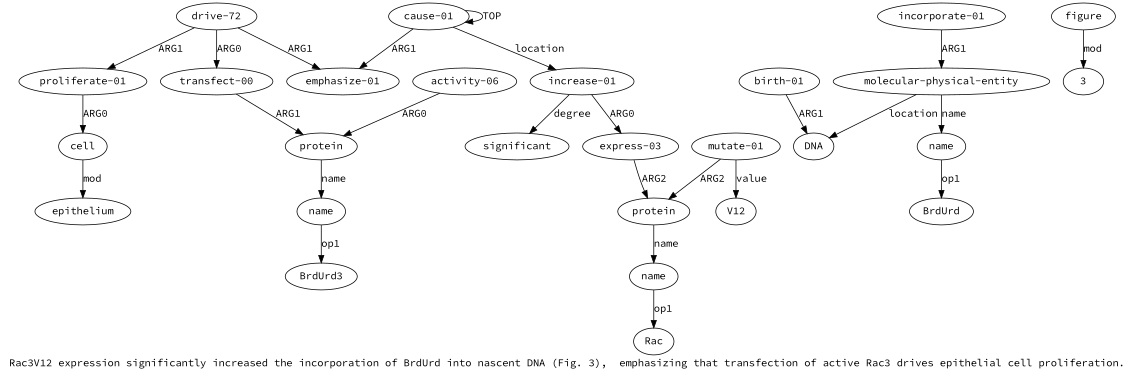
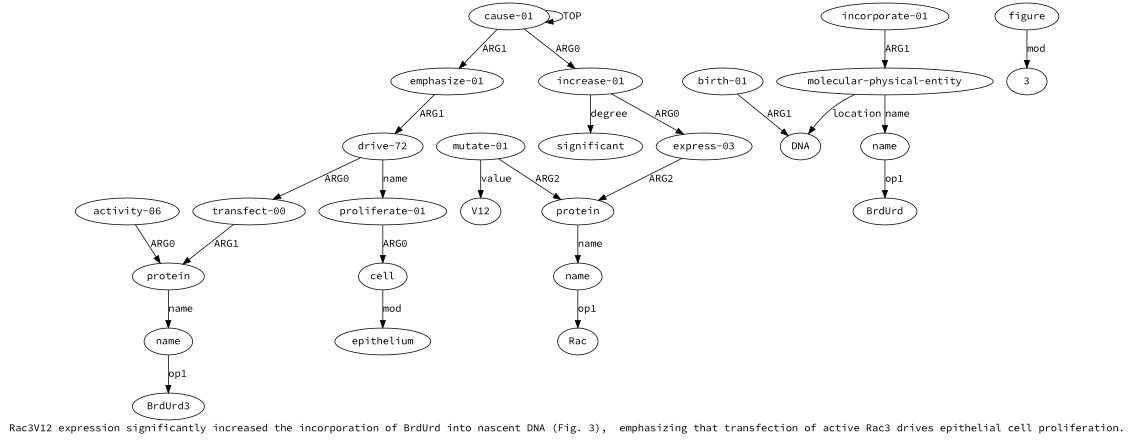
(276, 47) -> (417, 112)
(171, 49) -> (396, 179)
(540, 49) -> (568, 49)
